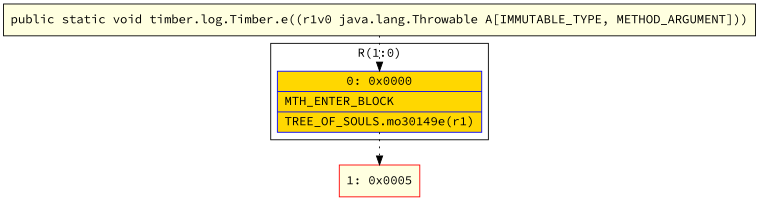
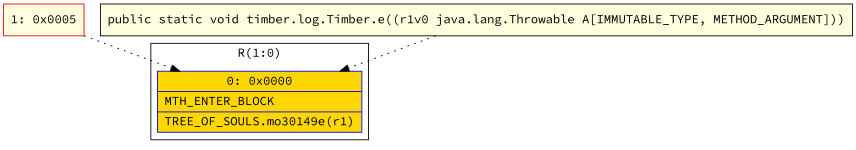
(380, 145) -> (128, 52)
